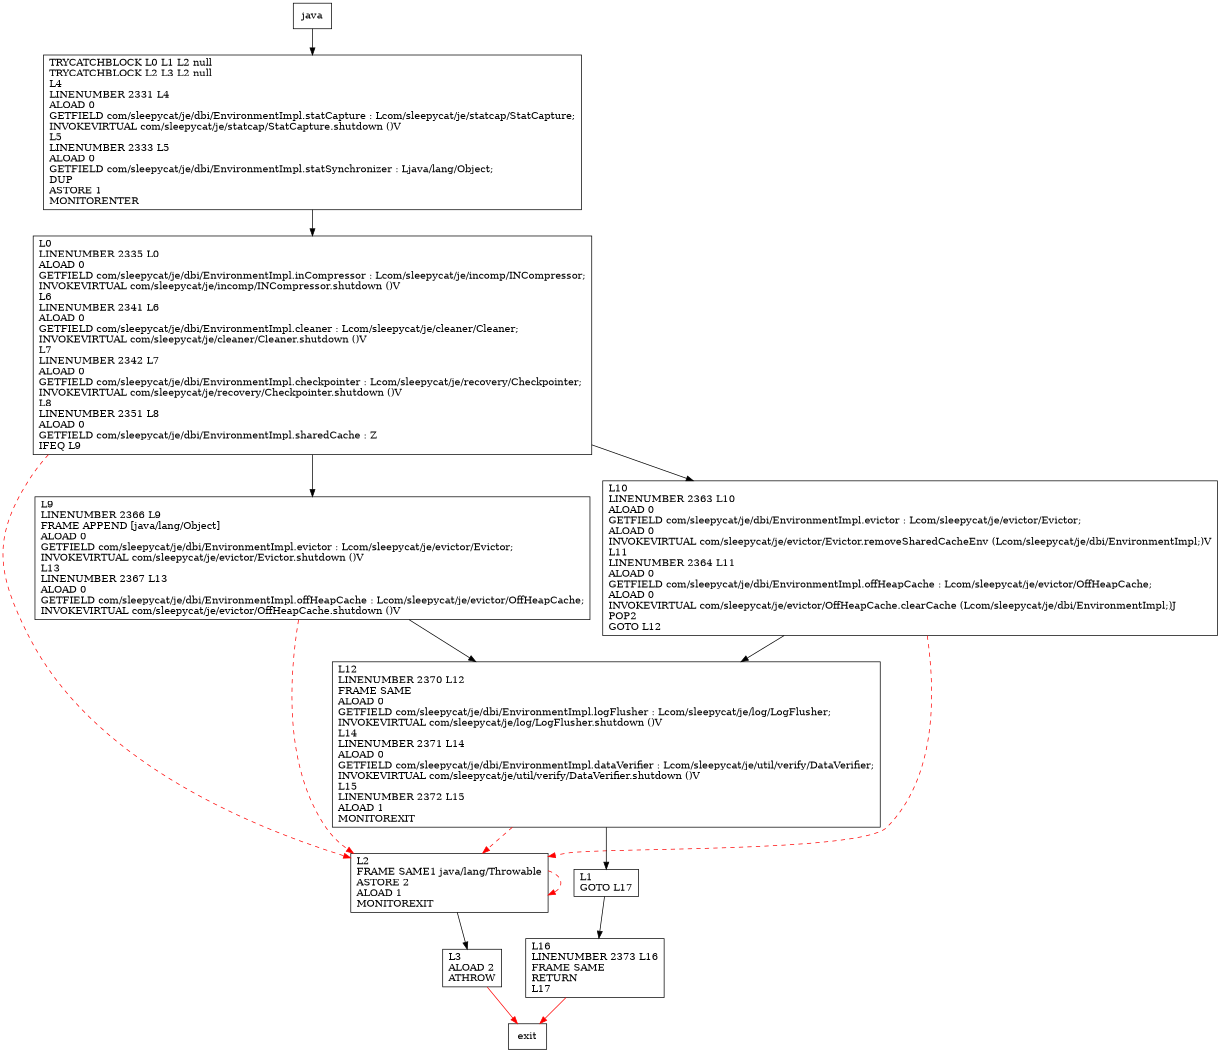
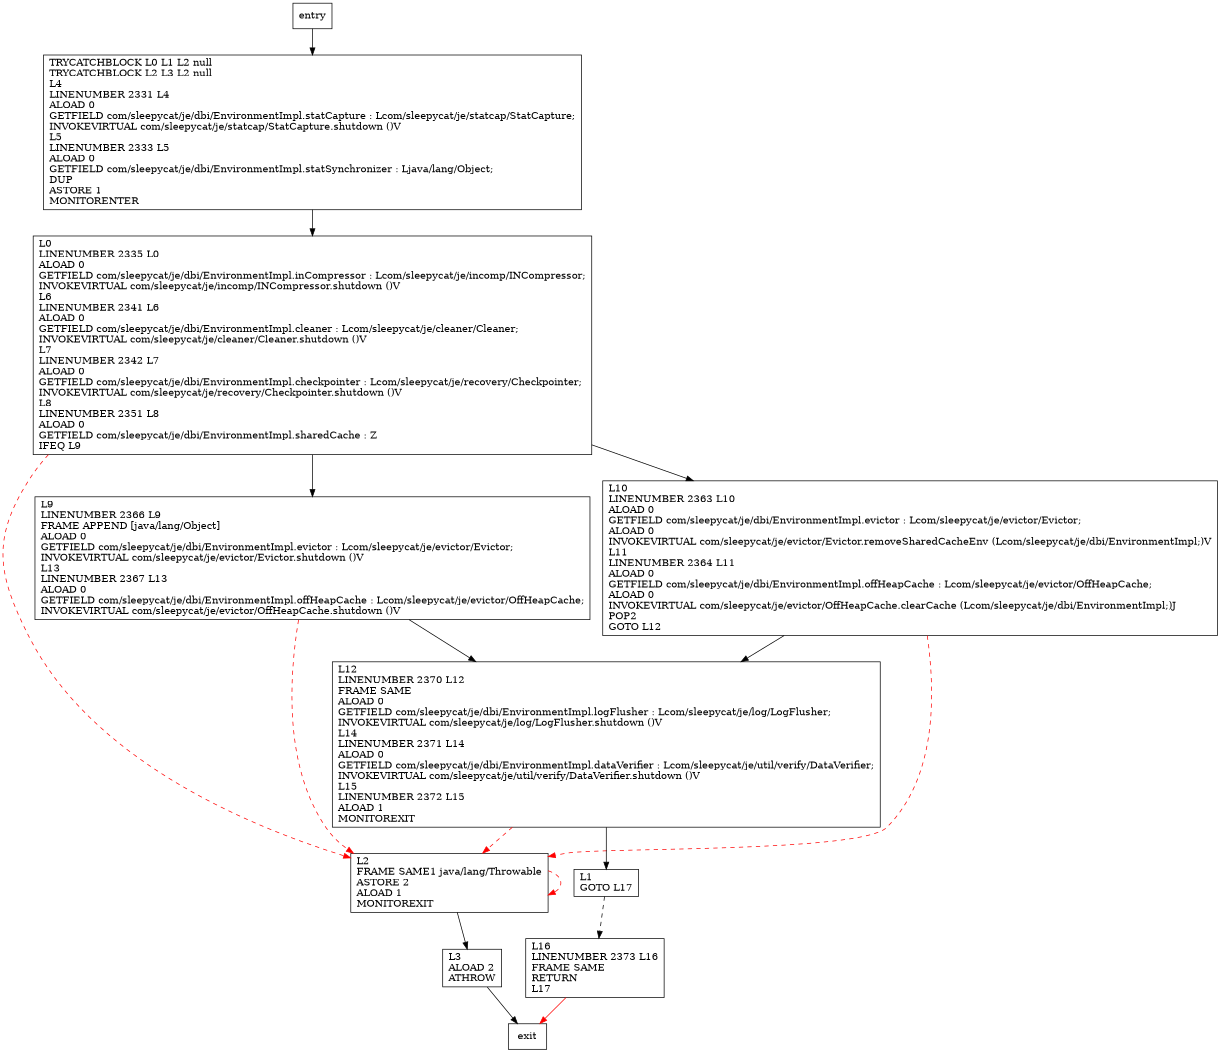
(312, 16) -> (312, 16)
(602, 914) -> (602, 914)
(500, 1003) -> (500, 1003)
